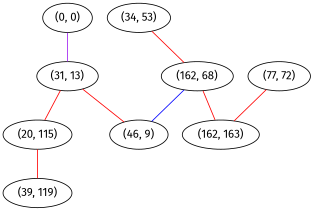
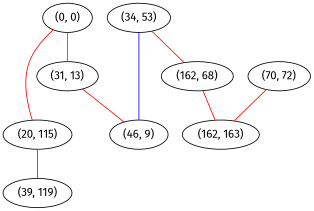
(279, 76) -> (279, 76)
(53, 105) -> (27, 71)
(168, 106) -> (139, 76)
